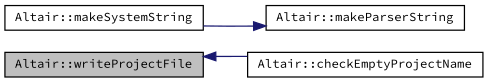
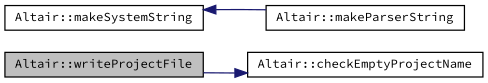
(228, 26) -> (241, 10)
(232, 56) -> (219, 73)
